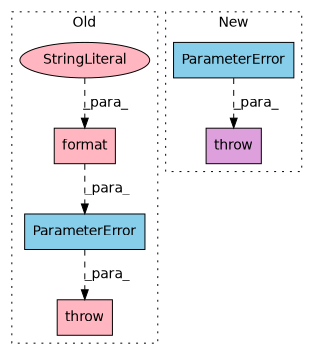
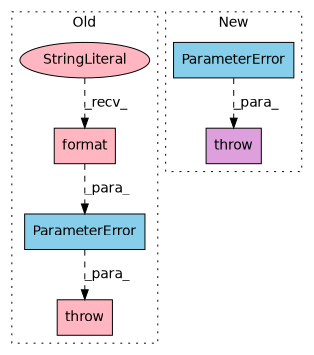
(106, 103) -> (106, 103)
